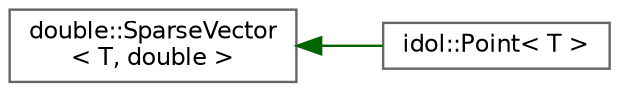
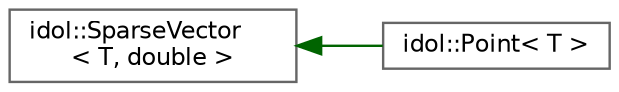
(153, 46) -> (153, 46)
